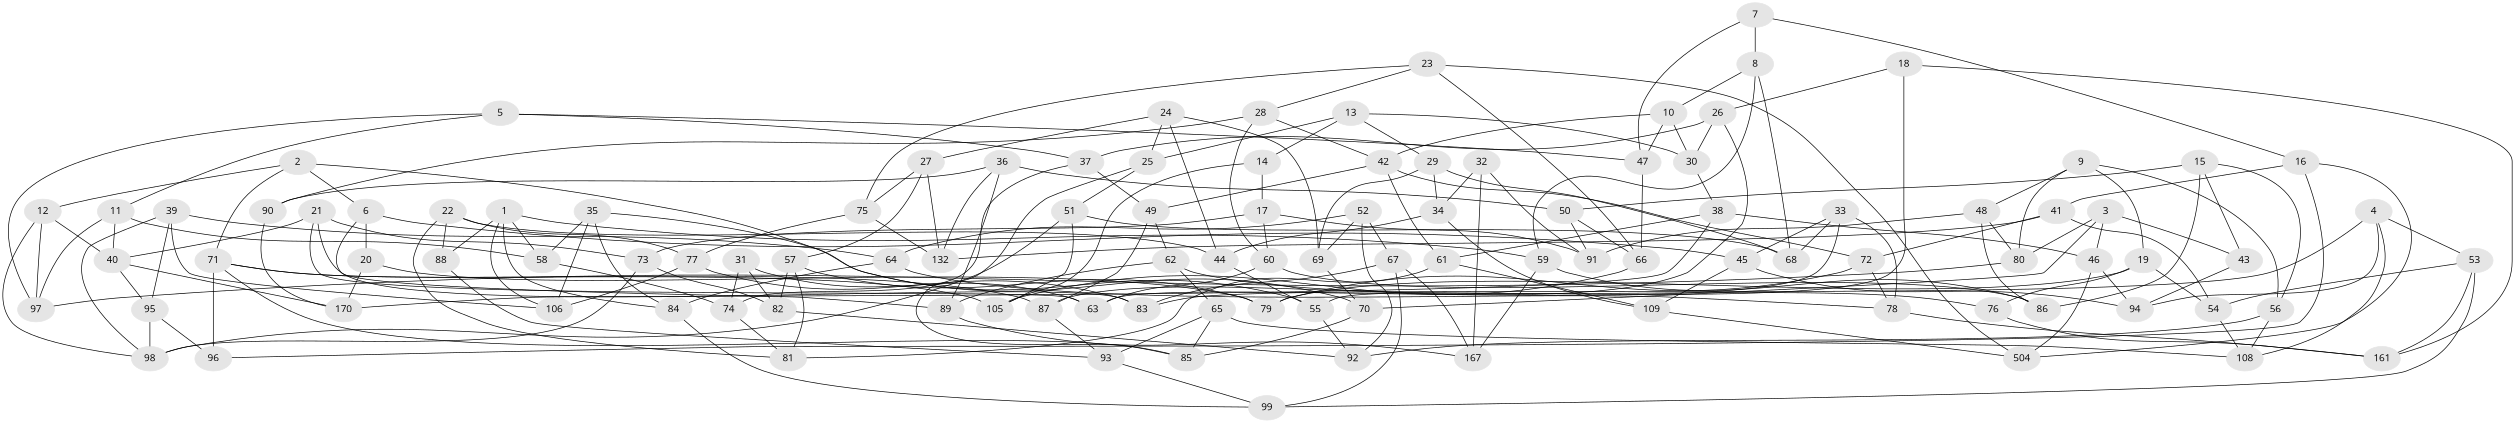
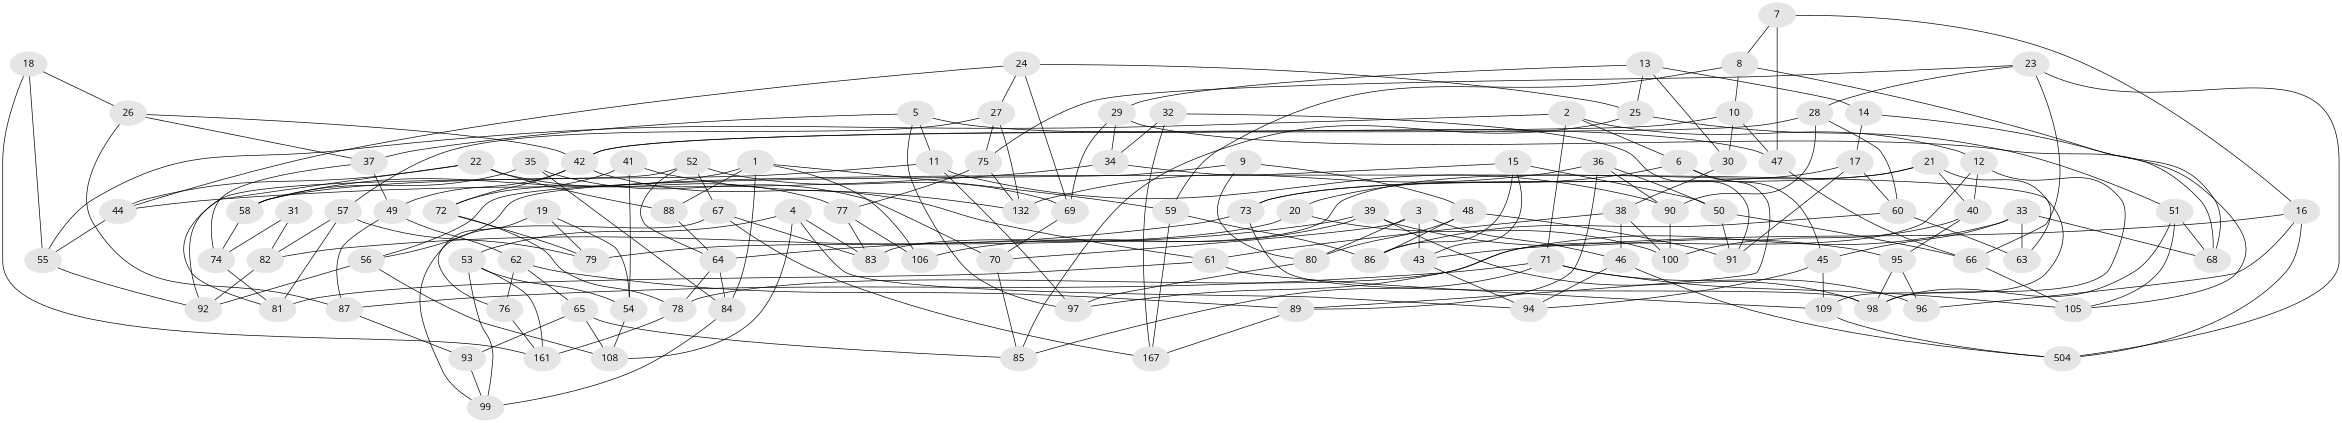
(1705, 138) -> (357, 126)
(2182, 182) -> (1988, 234)
(2132, 202) -> none
(114, 239) -> (1302, 187)
(573, 260) -> none
(917, 285) -> none
(344, 310) -> (1670, 261)
(745, 339) -> (692, 234)
